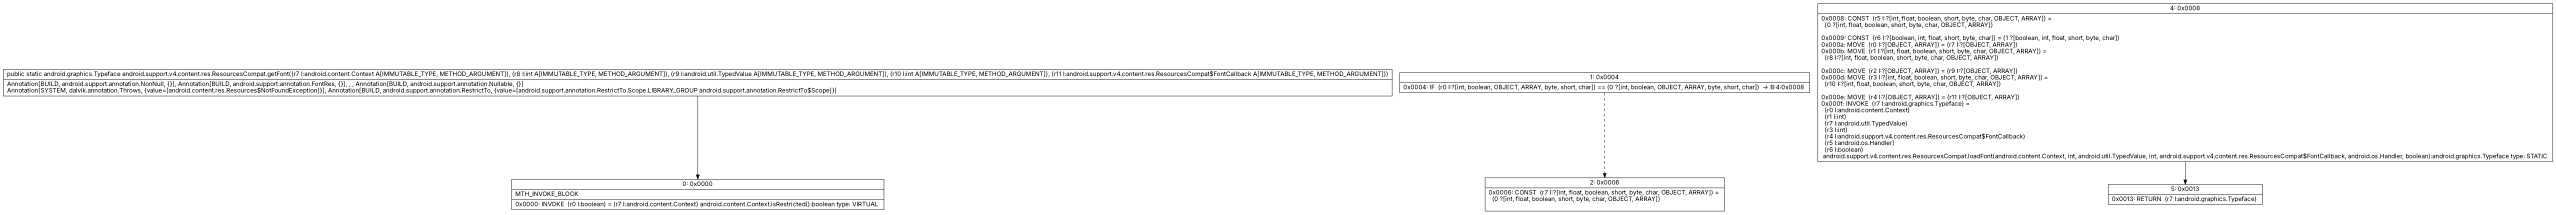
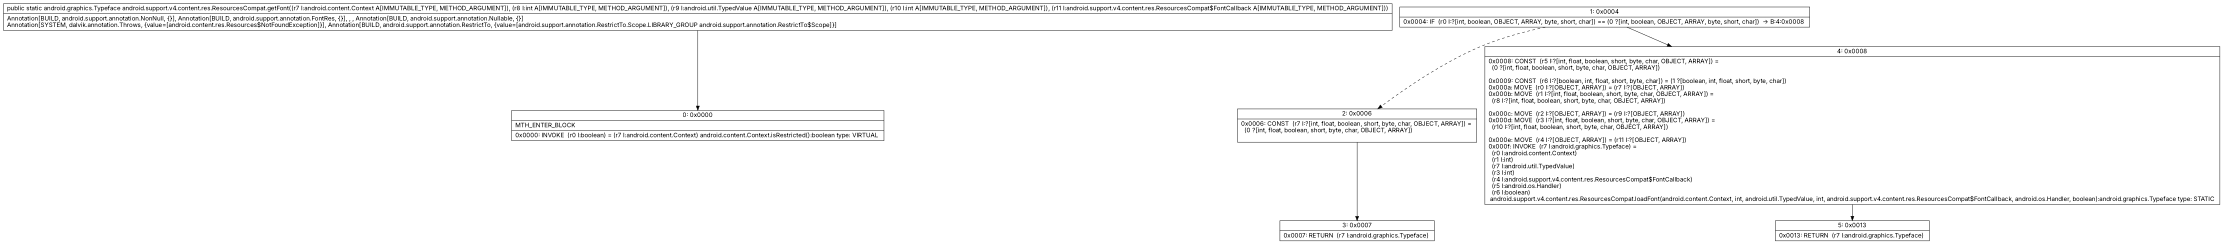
none -> (1647, 36)
(547, 194) -> (546, 125)
none -> (1357, 231)
